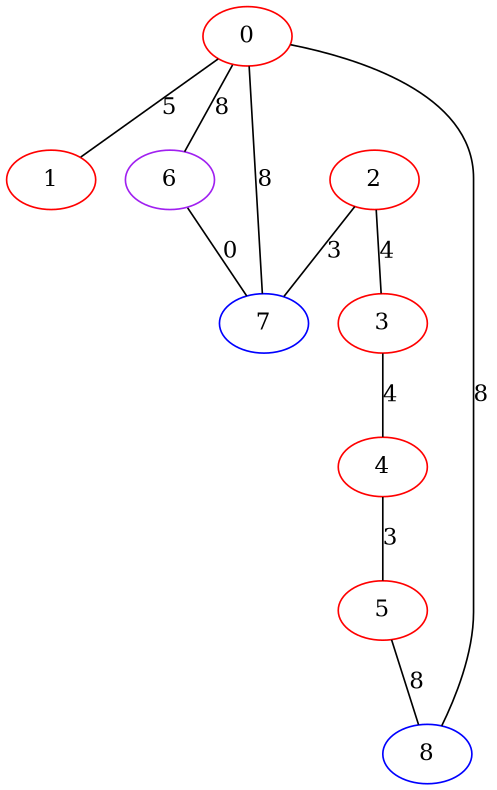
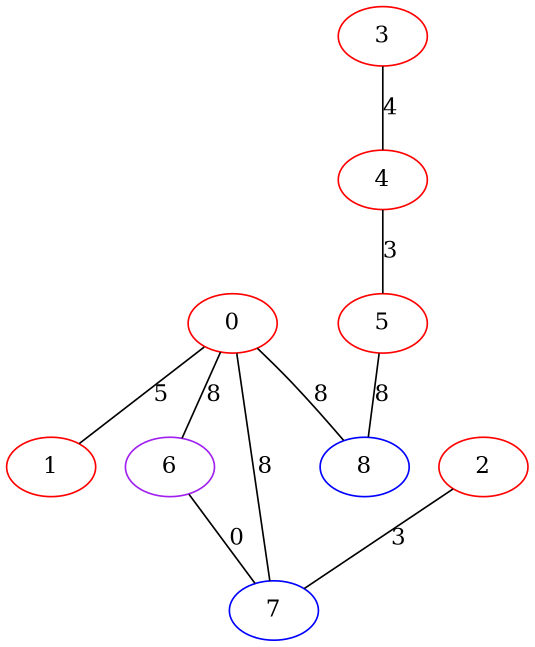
(379, 252) -> none
